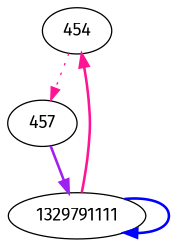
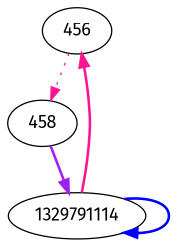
(77, 31) -> (77, 31)
(42, 123) -> (42, 123)
(77, 216) -> (77, 216)
